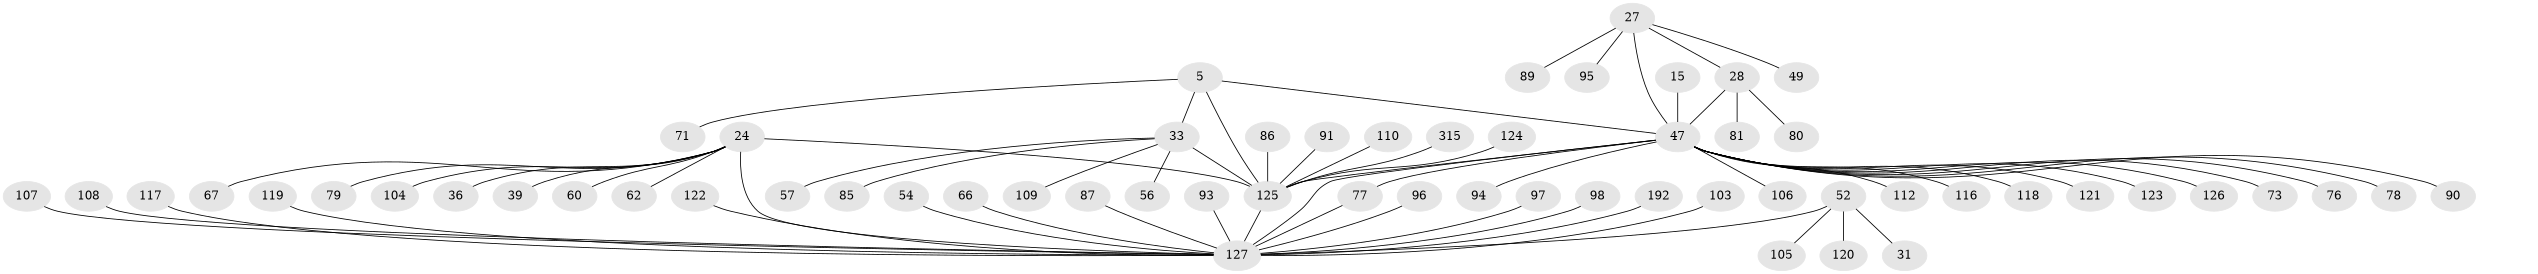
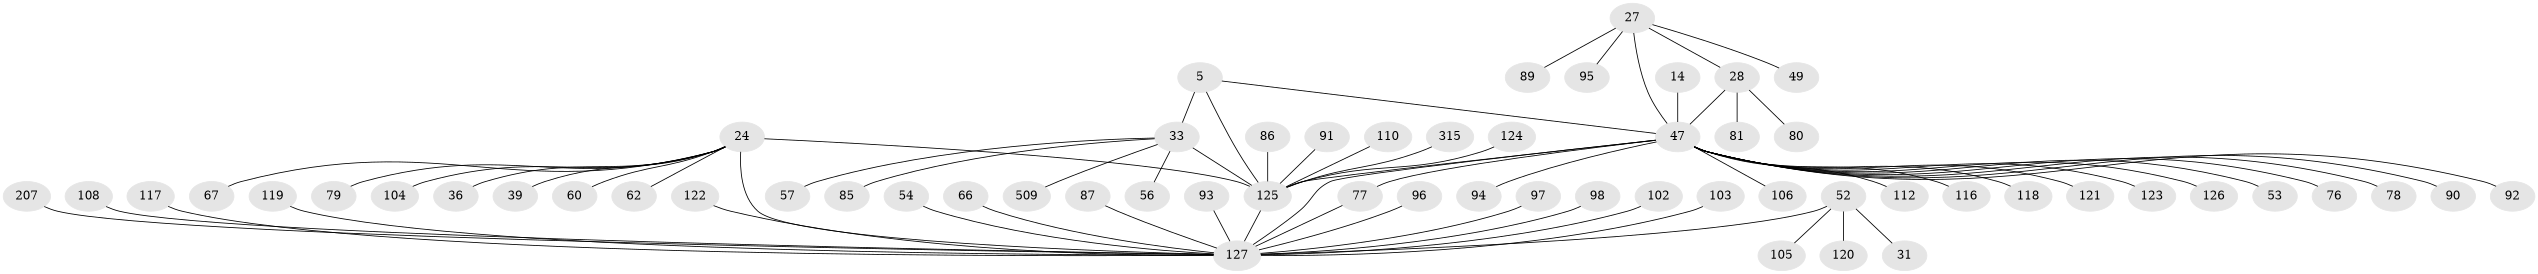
(1678, 78) -> (1678, 78)
(683, 137) -> none
(27, 196) -> (27, 196)
(1027, 196) -> (1027, 196)
(1659, 196) -> (1659, 196)
(2275, 196) -> (2275, 196)
none -> (2513, 196)
